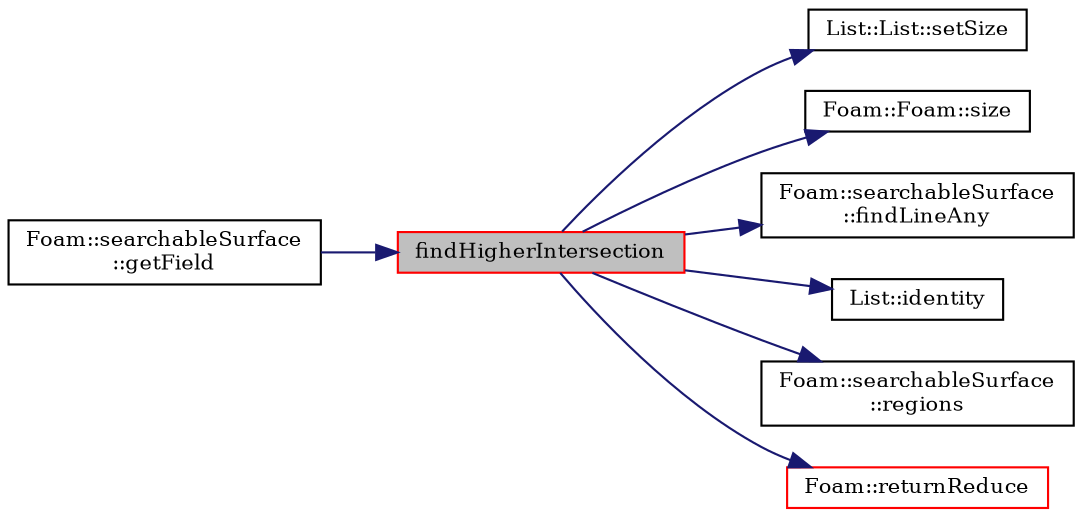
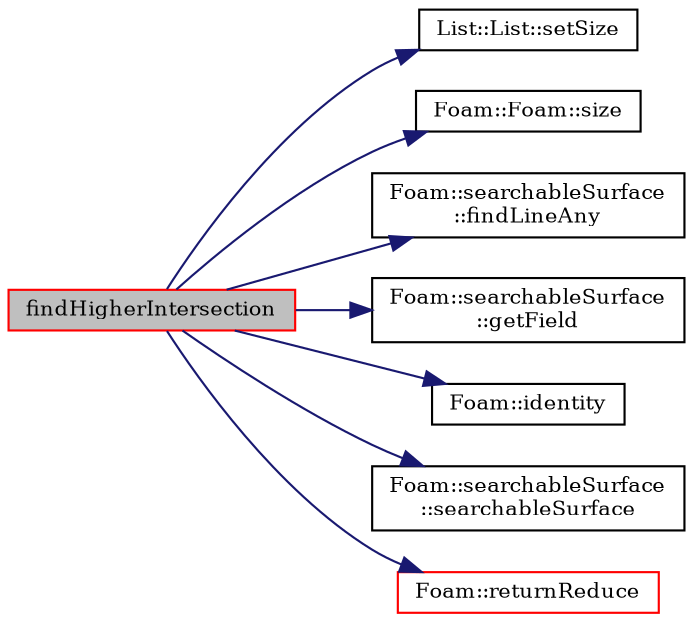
(348, 252) -> (323, 310)
(918, 299) -> (528, 404)
(918, 394) -> (528, 498)
